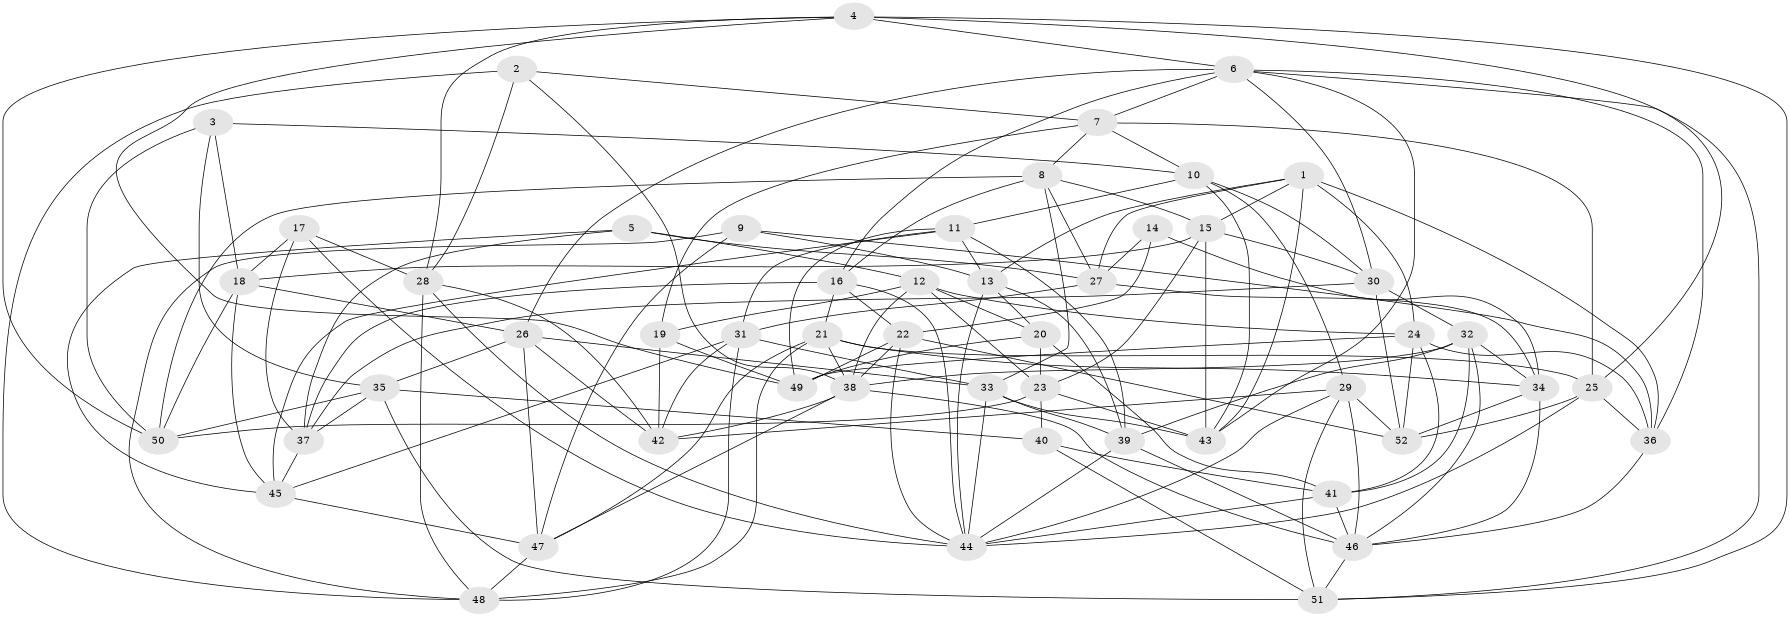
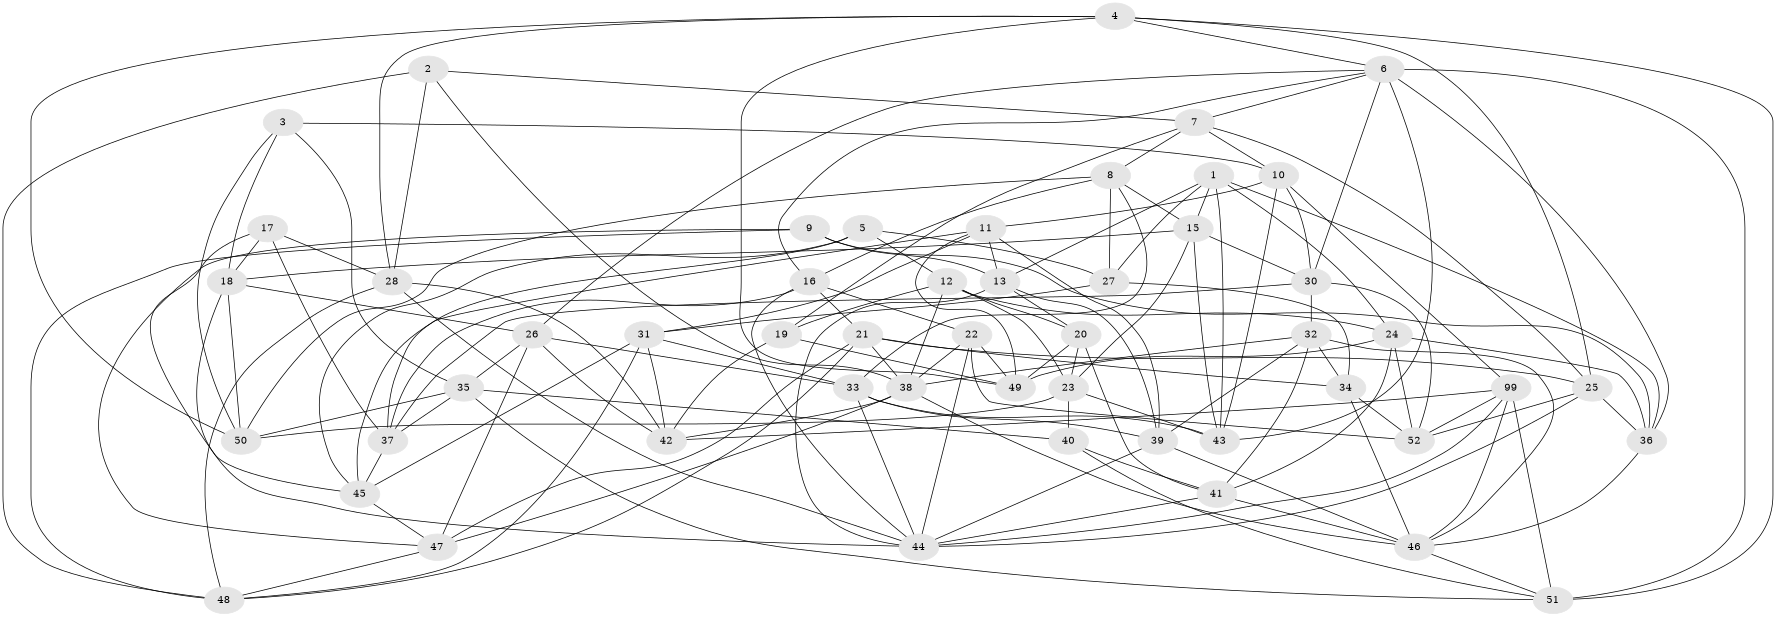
(1153, 229) -> none
(1346, 388) -> (1511, 388)
